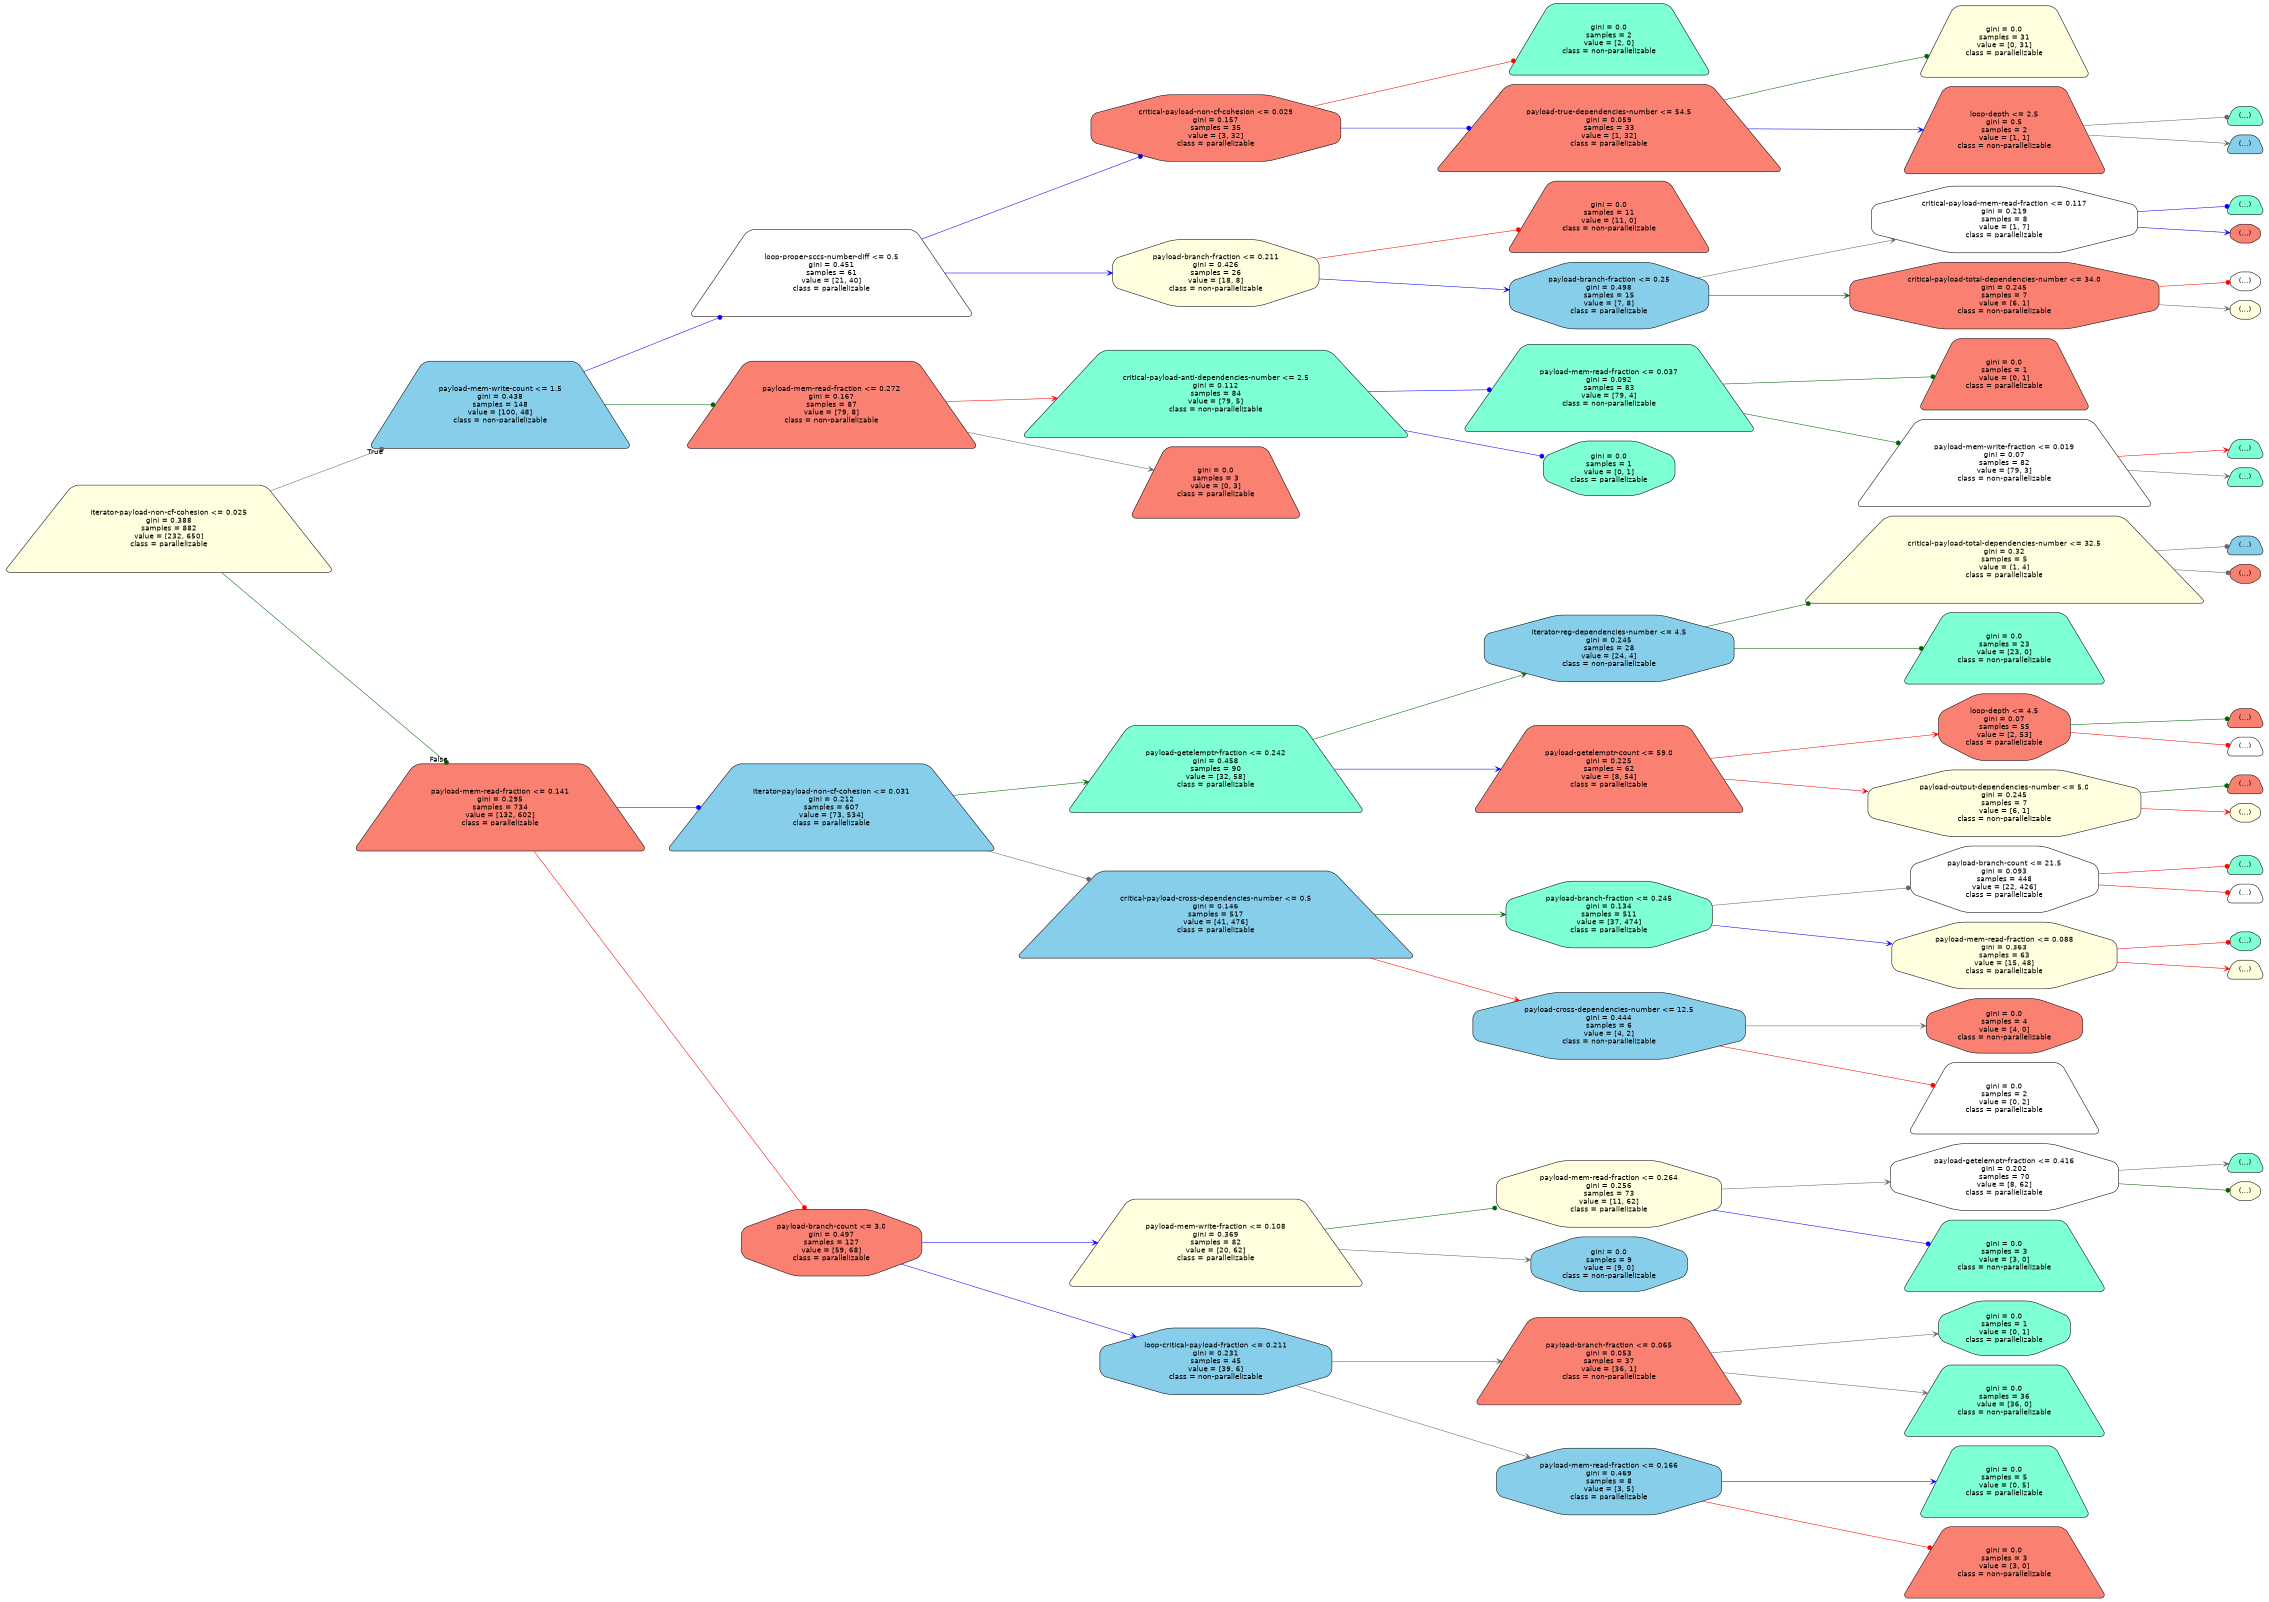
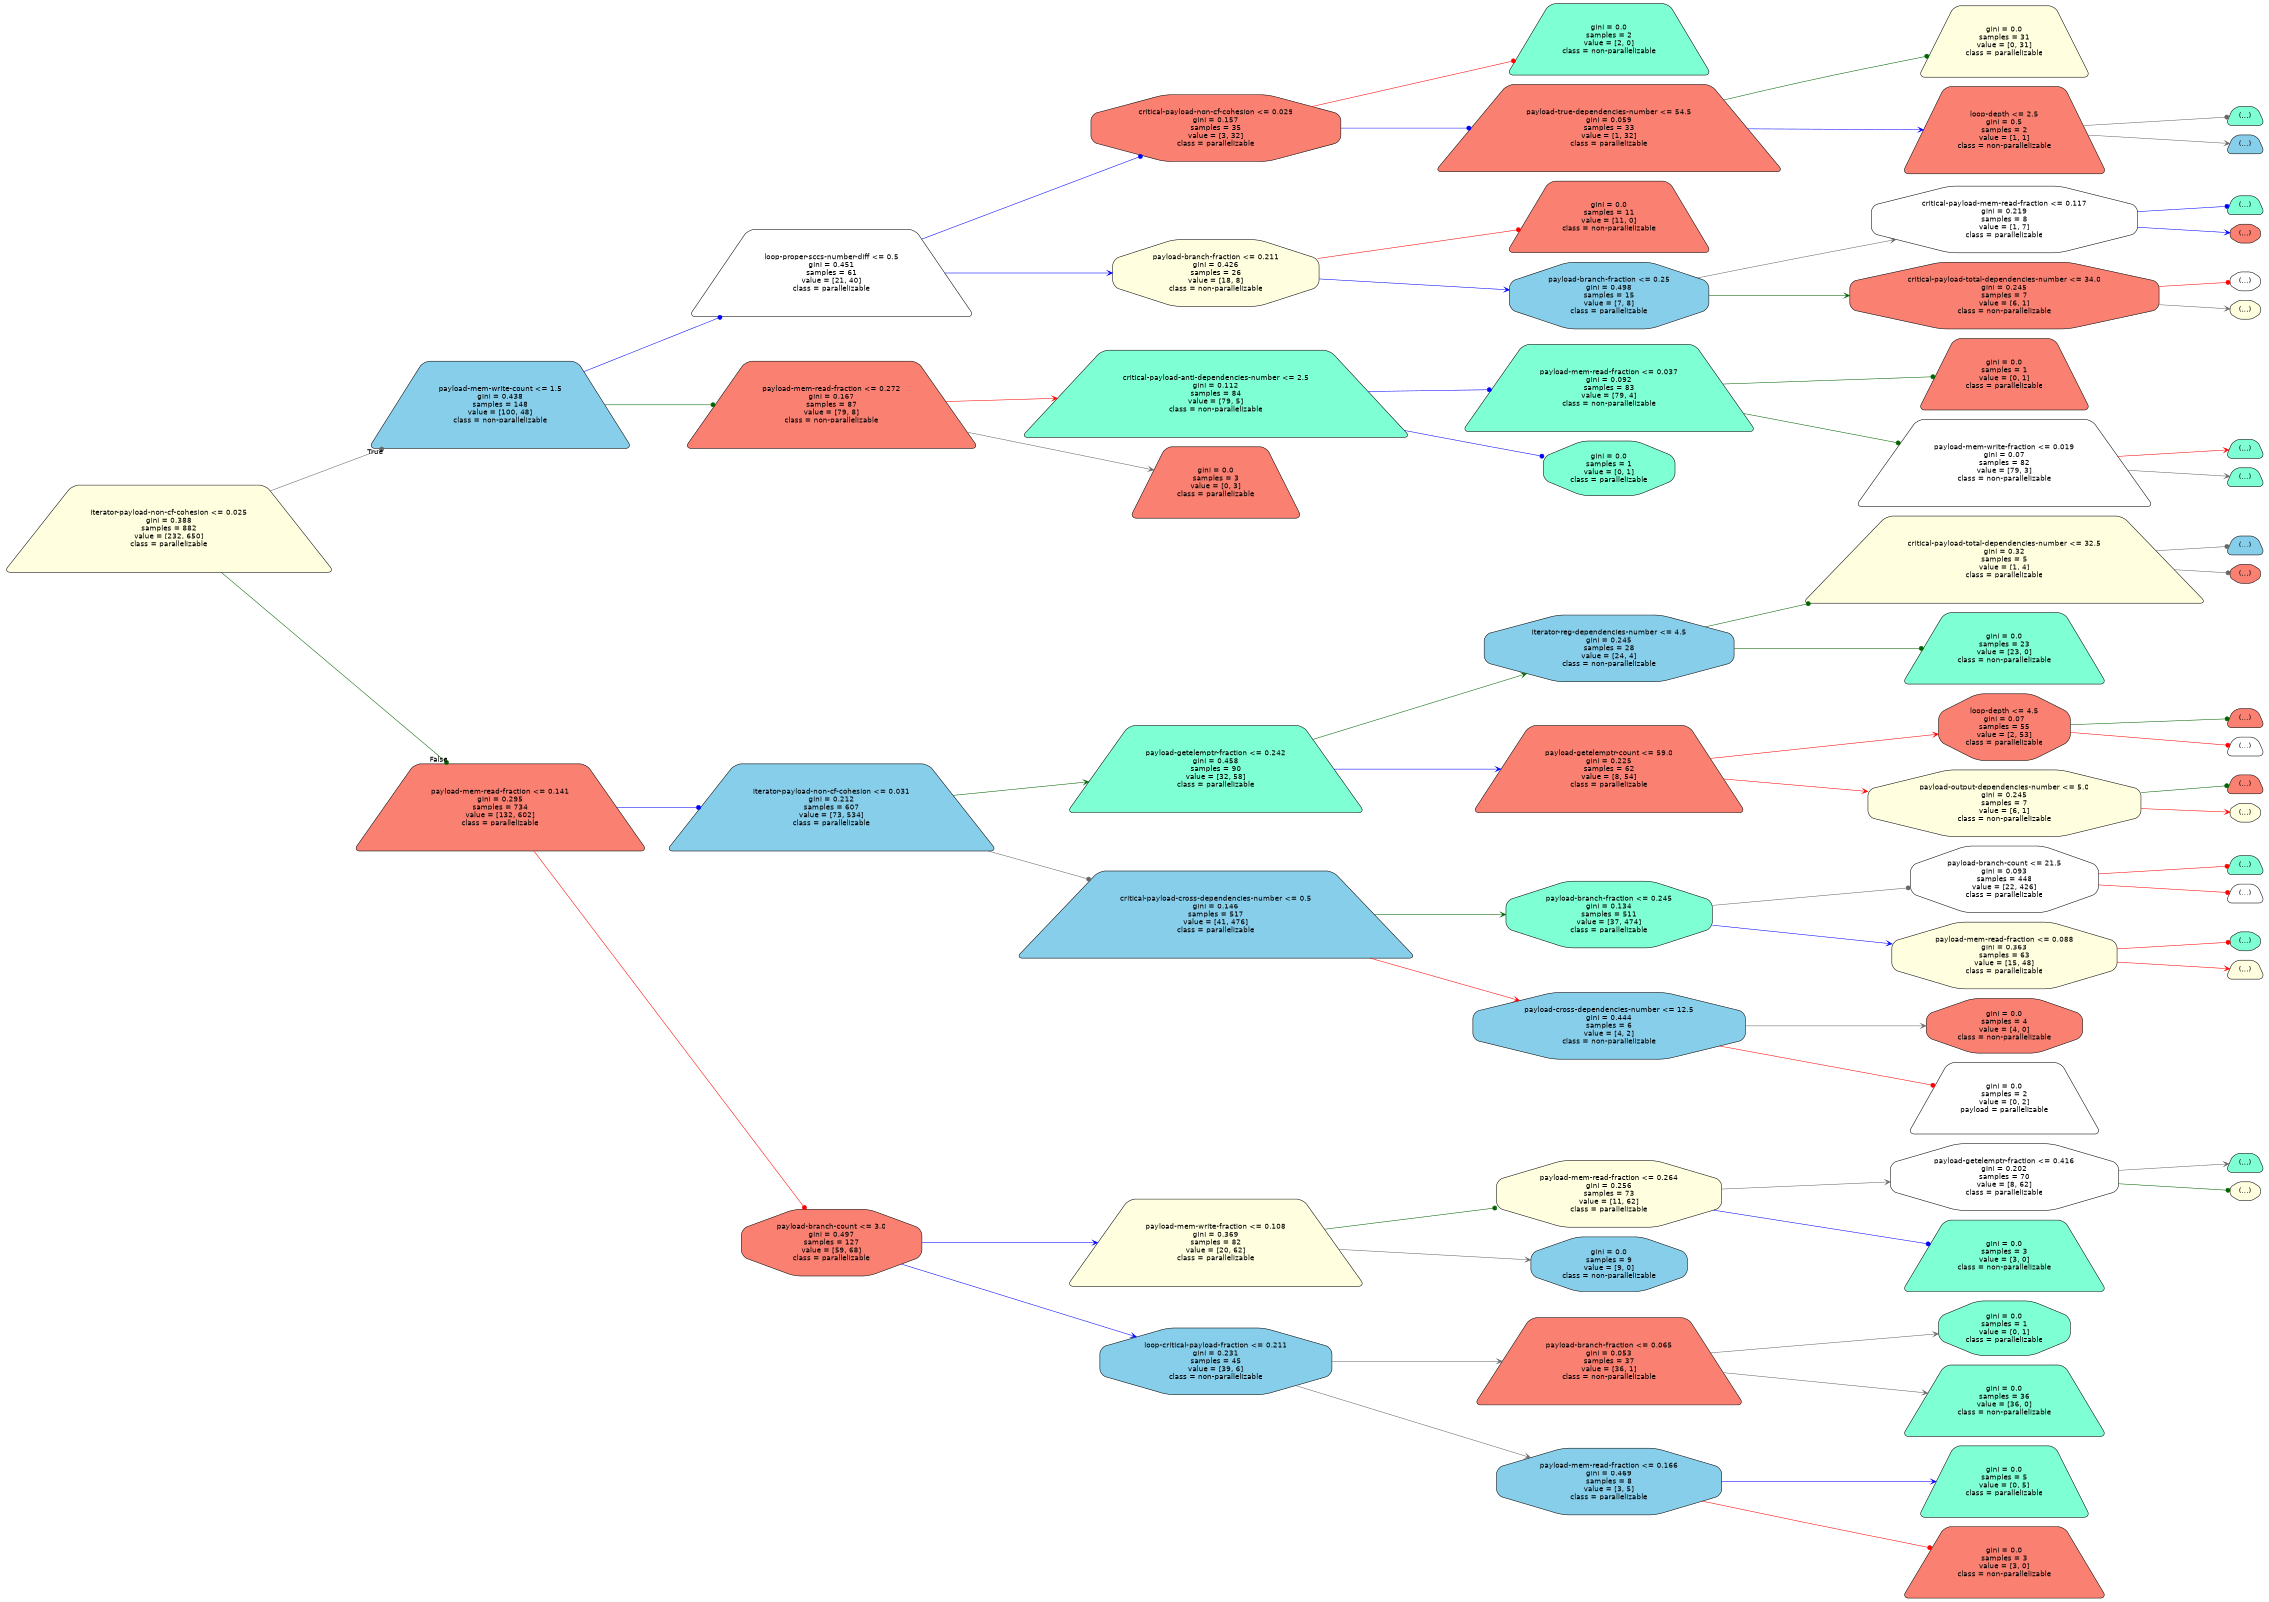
(2004, 1098) -> (2004, 1098)
